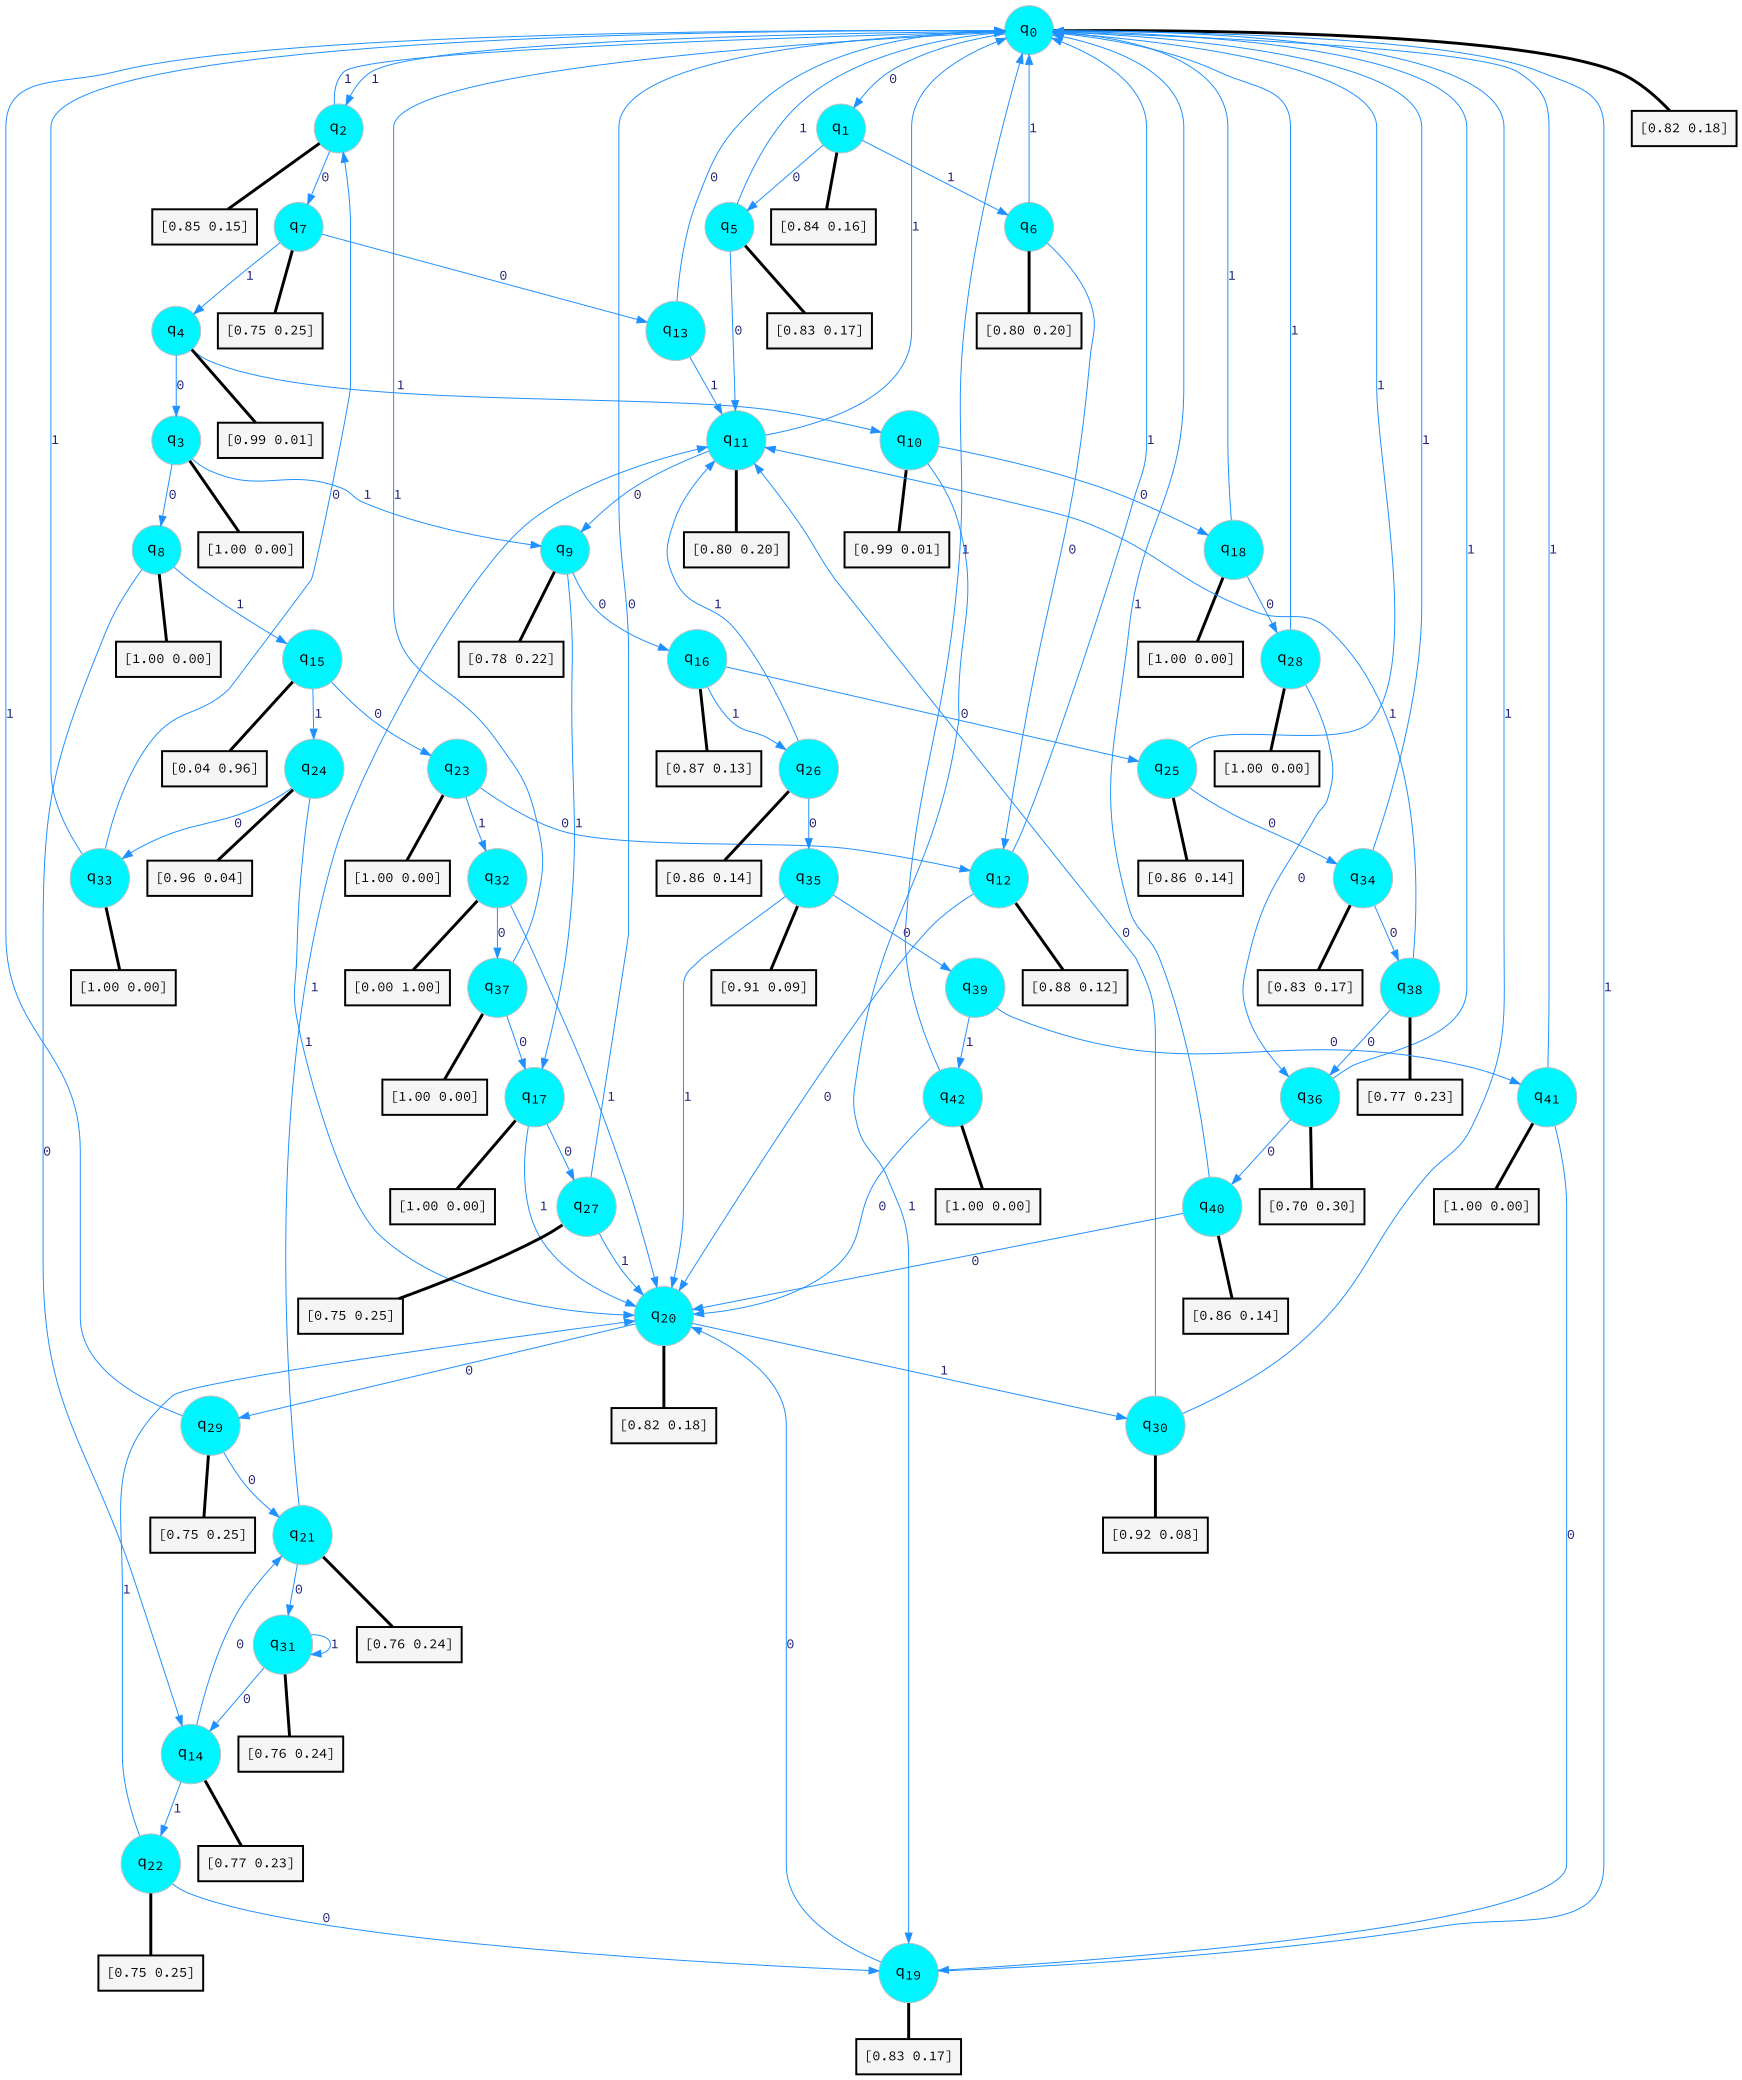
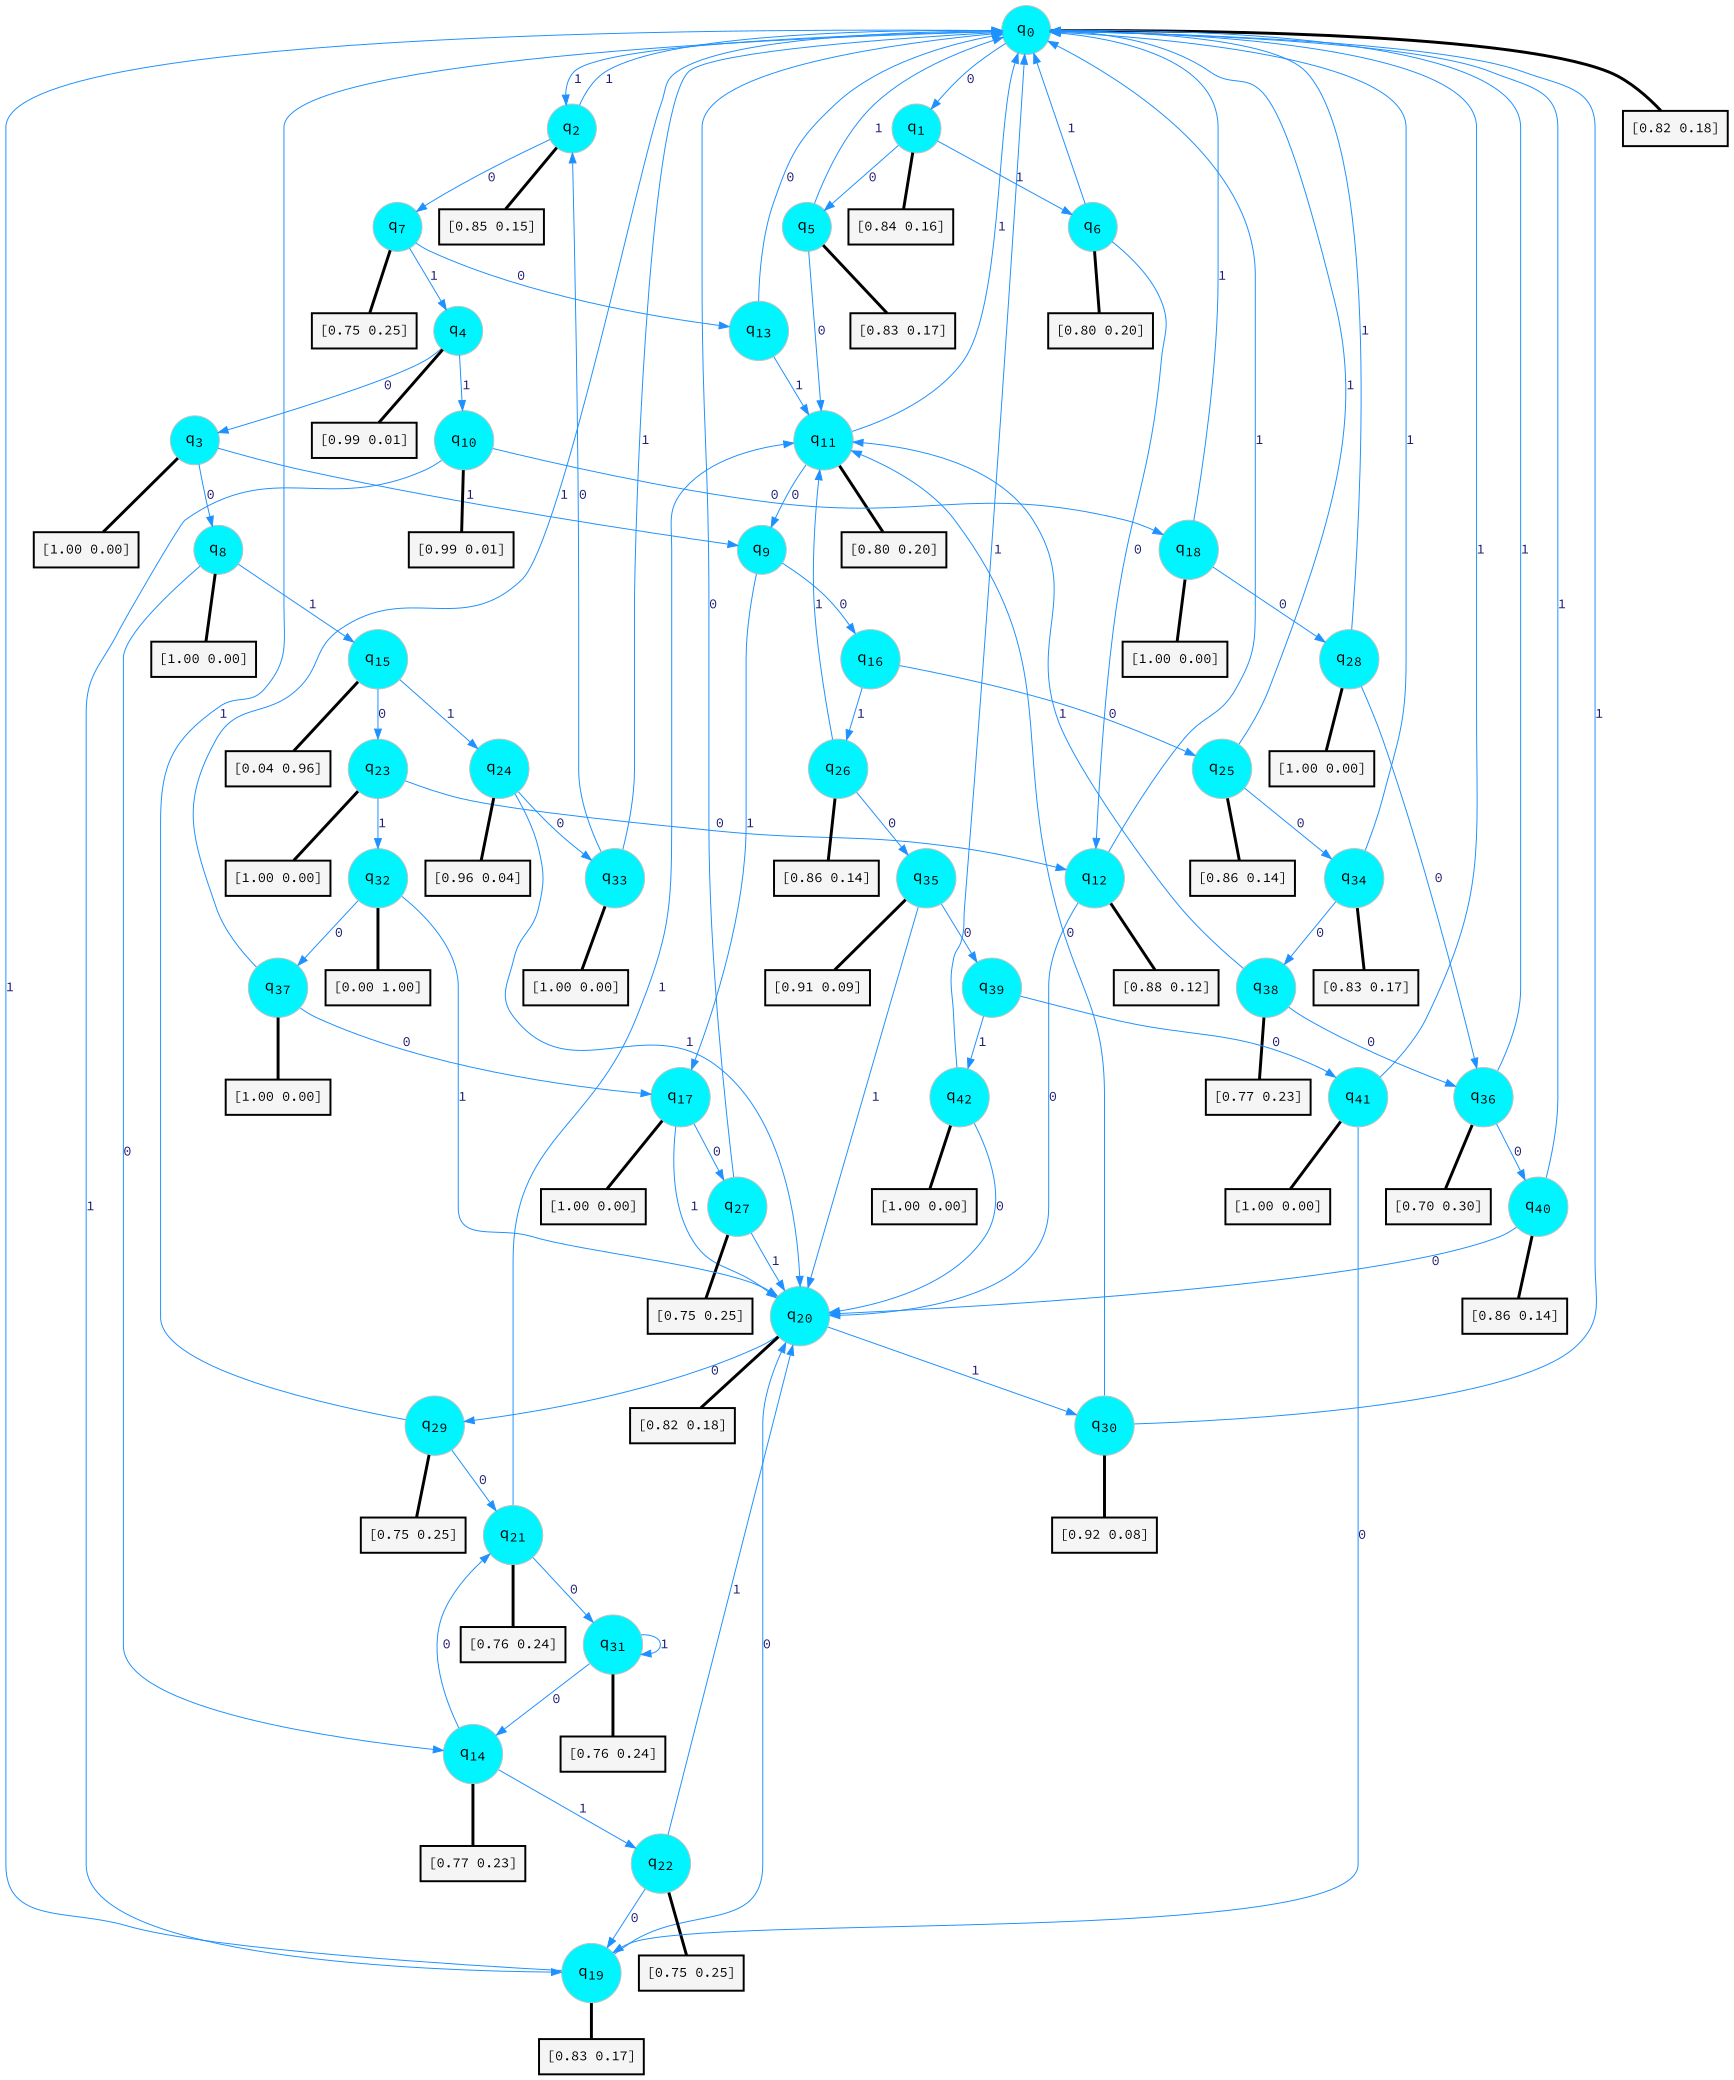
(511, 659) -> none
(709, 769) -> none
